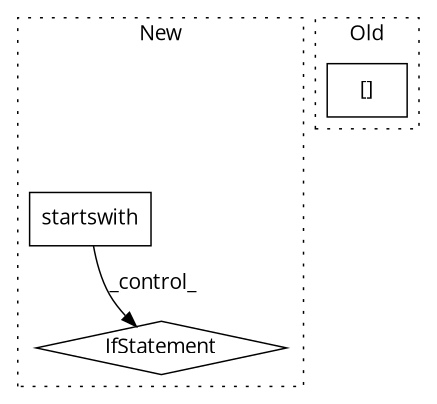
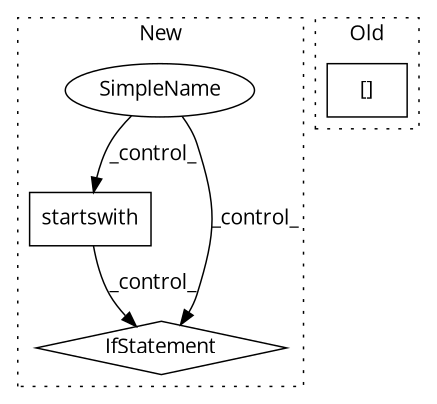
none -> (160, 90)
